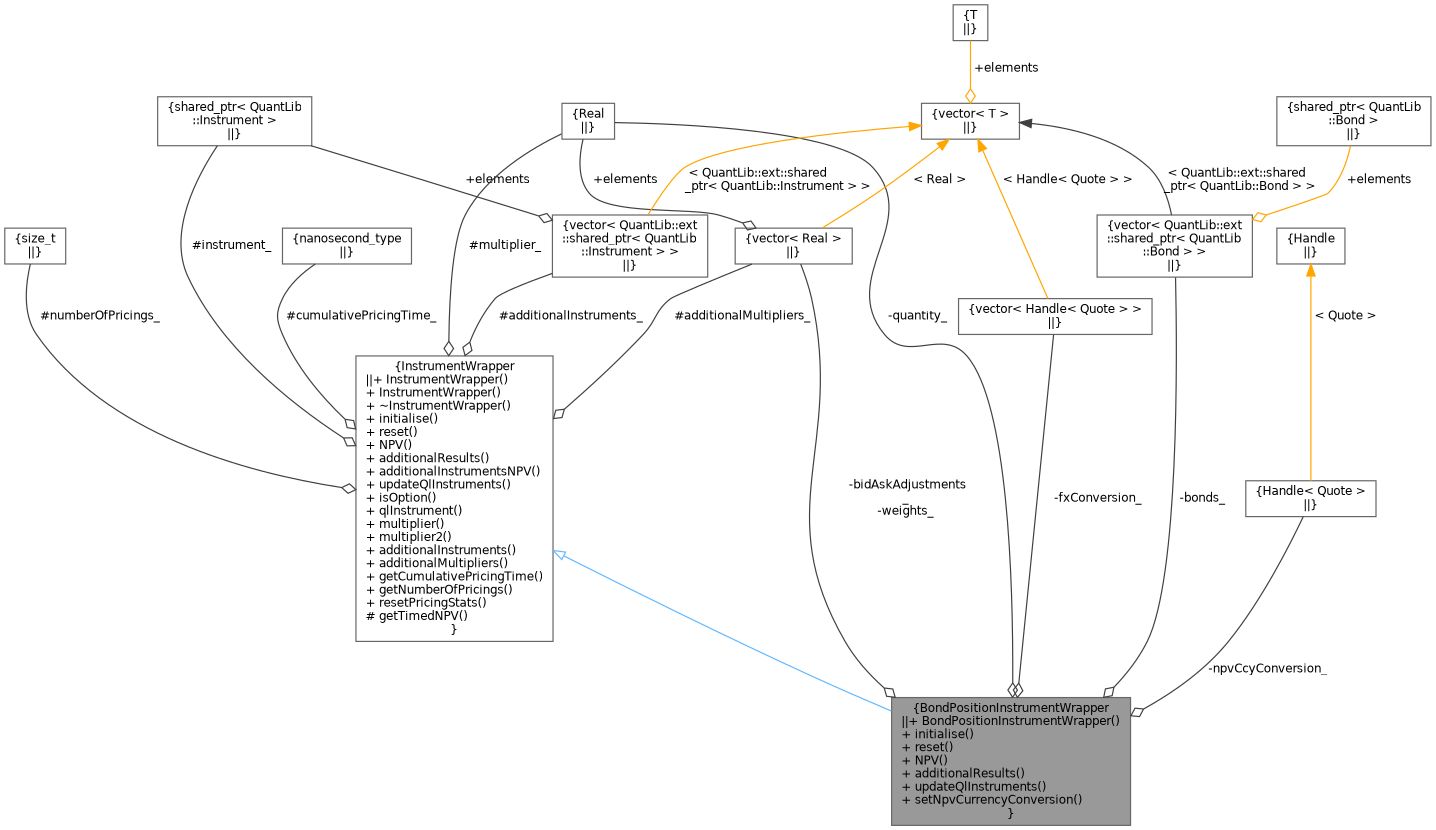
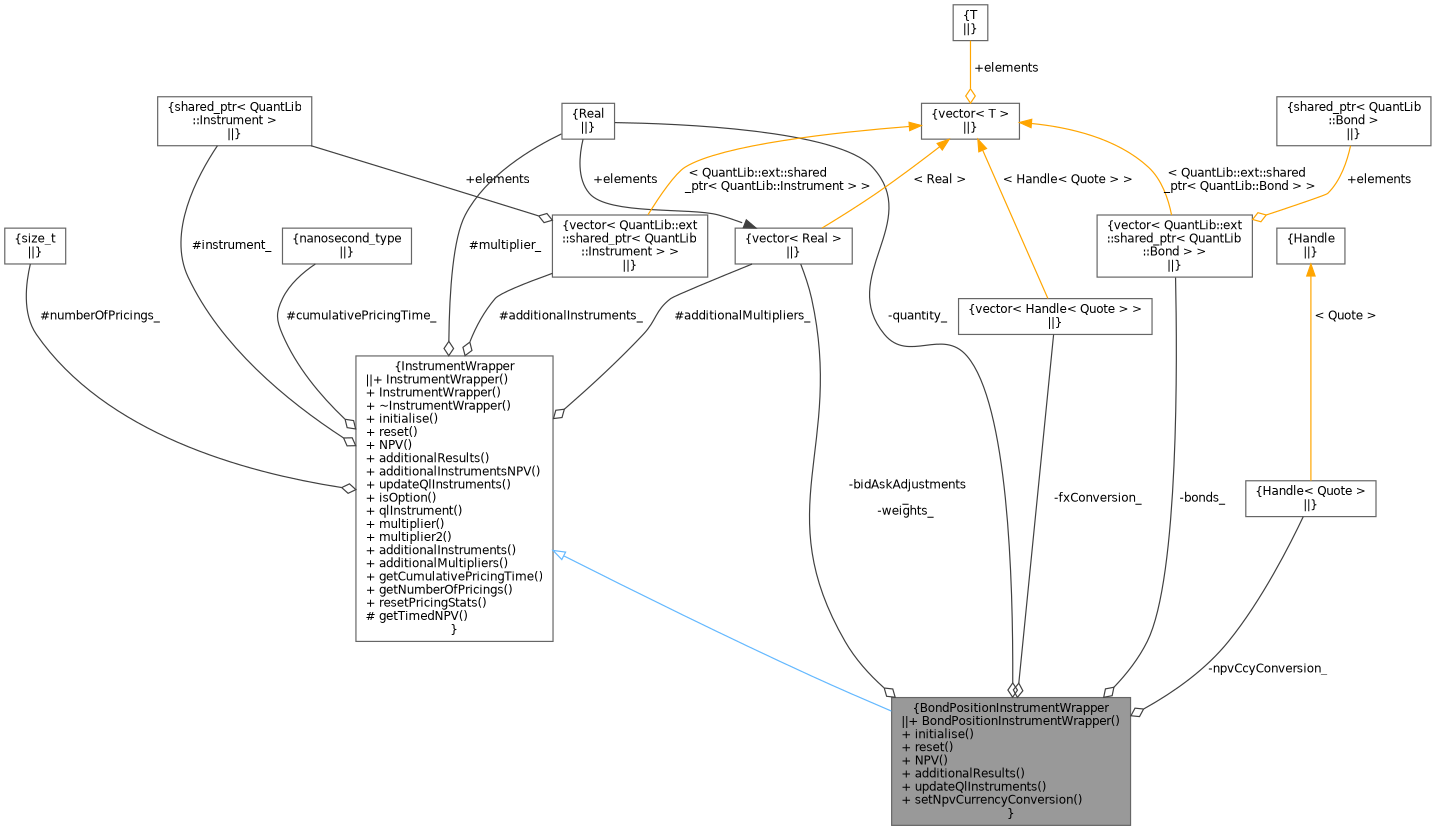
(1118, 147) -> (1118, 147)
(637, 208) -> (637, 208)
